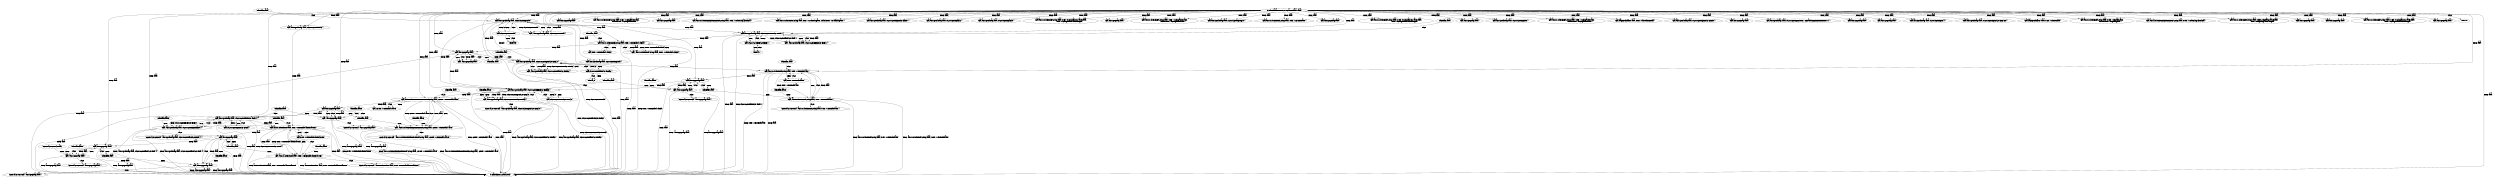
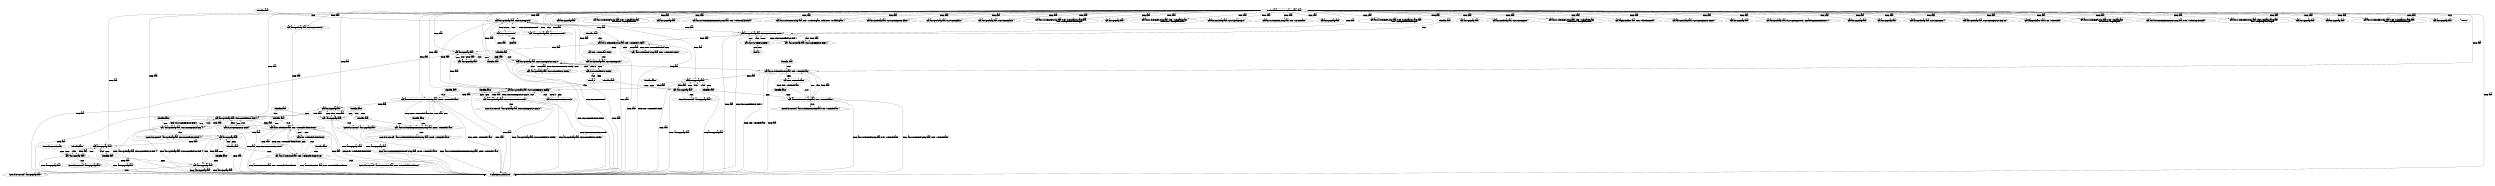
(794, 37) -> none
(506, 39) -> none
(502, 43) -> (502, 43)
(604, 47) -> (601, 57)
(792, 76) -> (803, 89)
(384, 109) -> none
(182, 128) -> (182, 128)
